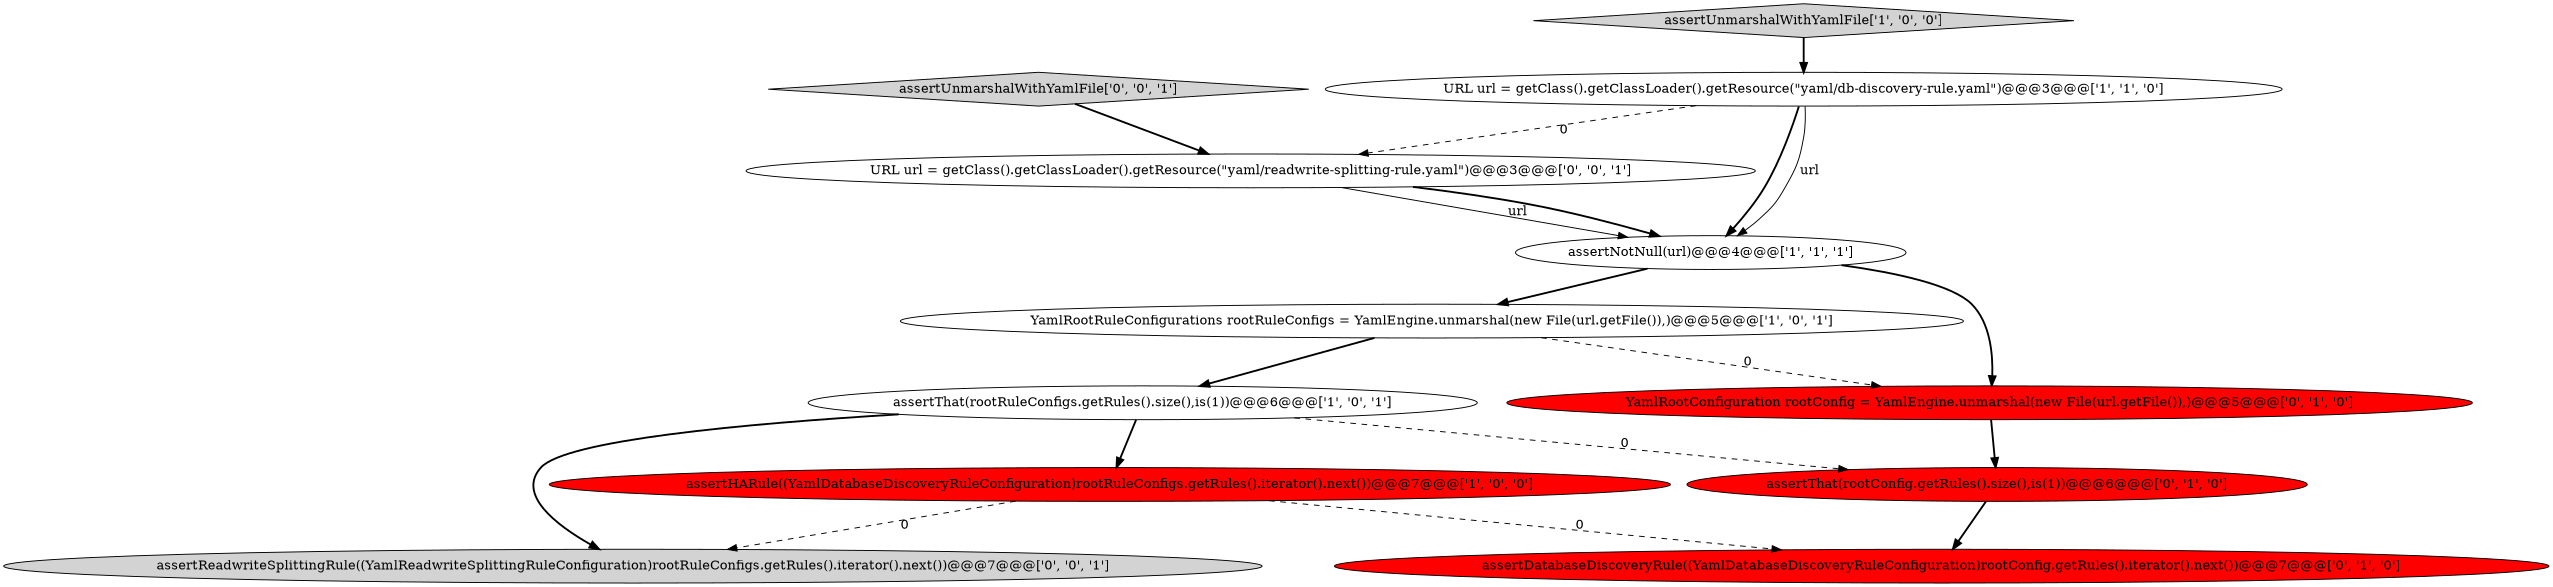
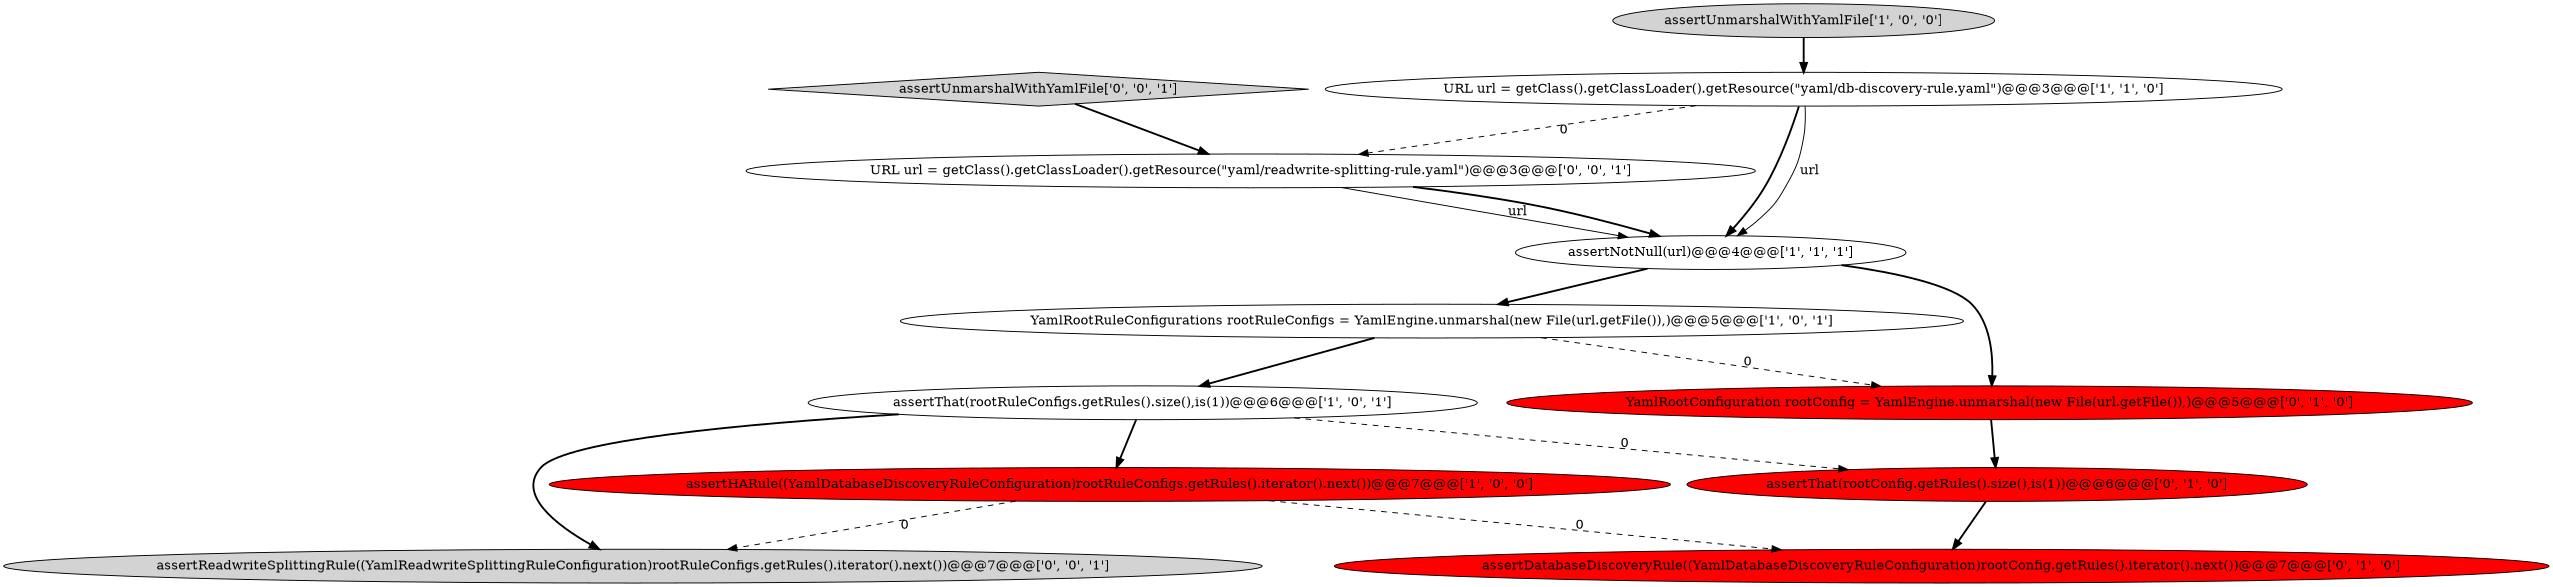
(1804, 21) -> (1804, 21)
